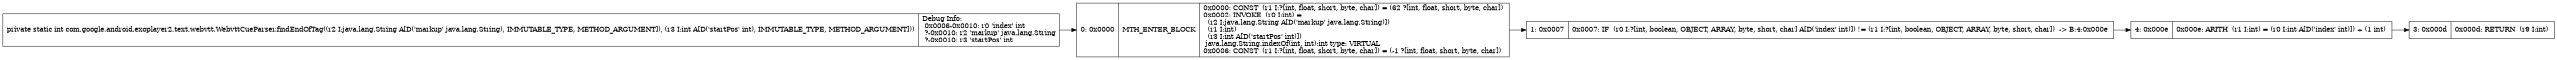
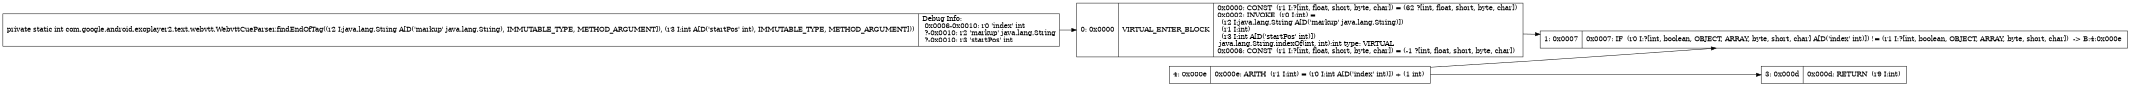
(1159, 30) -> (1166, 30)
(2120, 30) -> (1571, 58)
